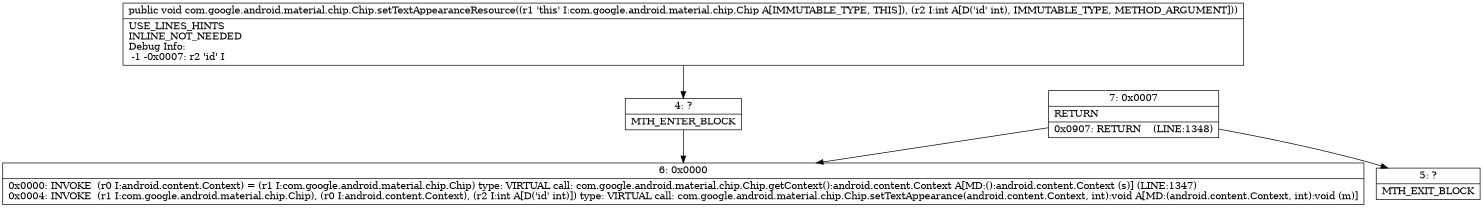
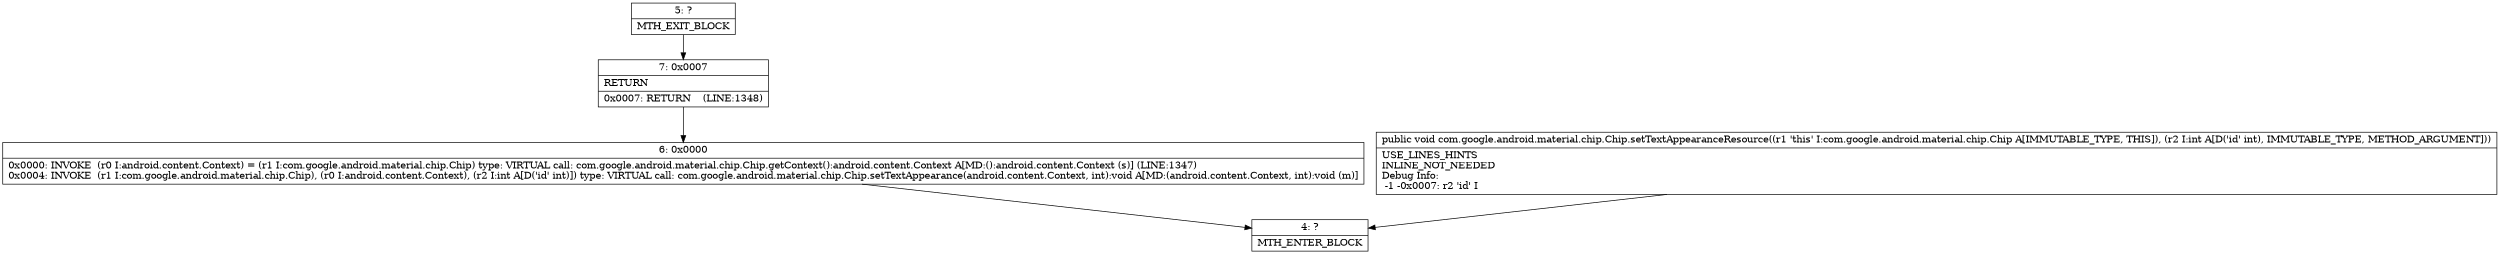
(1134, 129) -> (683, 99)
(683, 143) -> (1053, 206)
(1300, 146) -> (683, 44)
